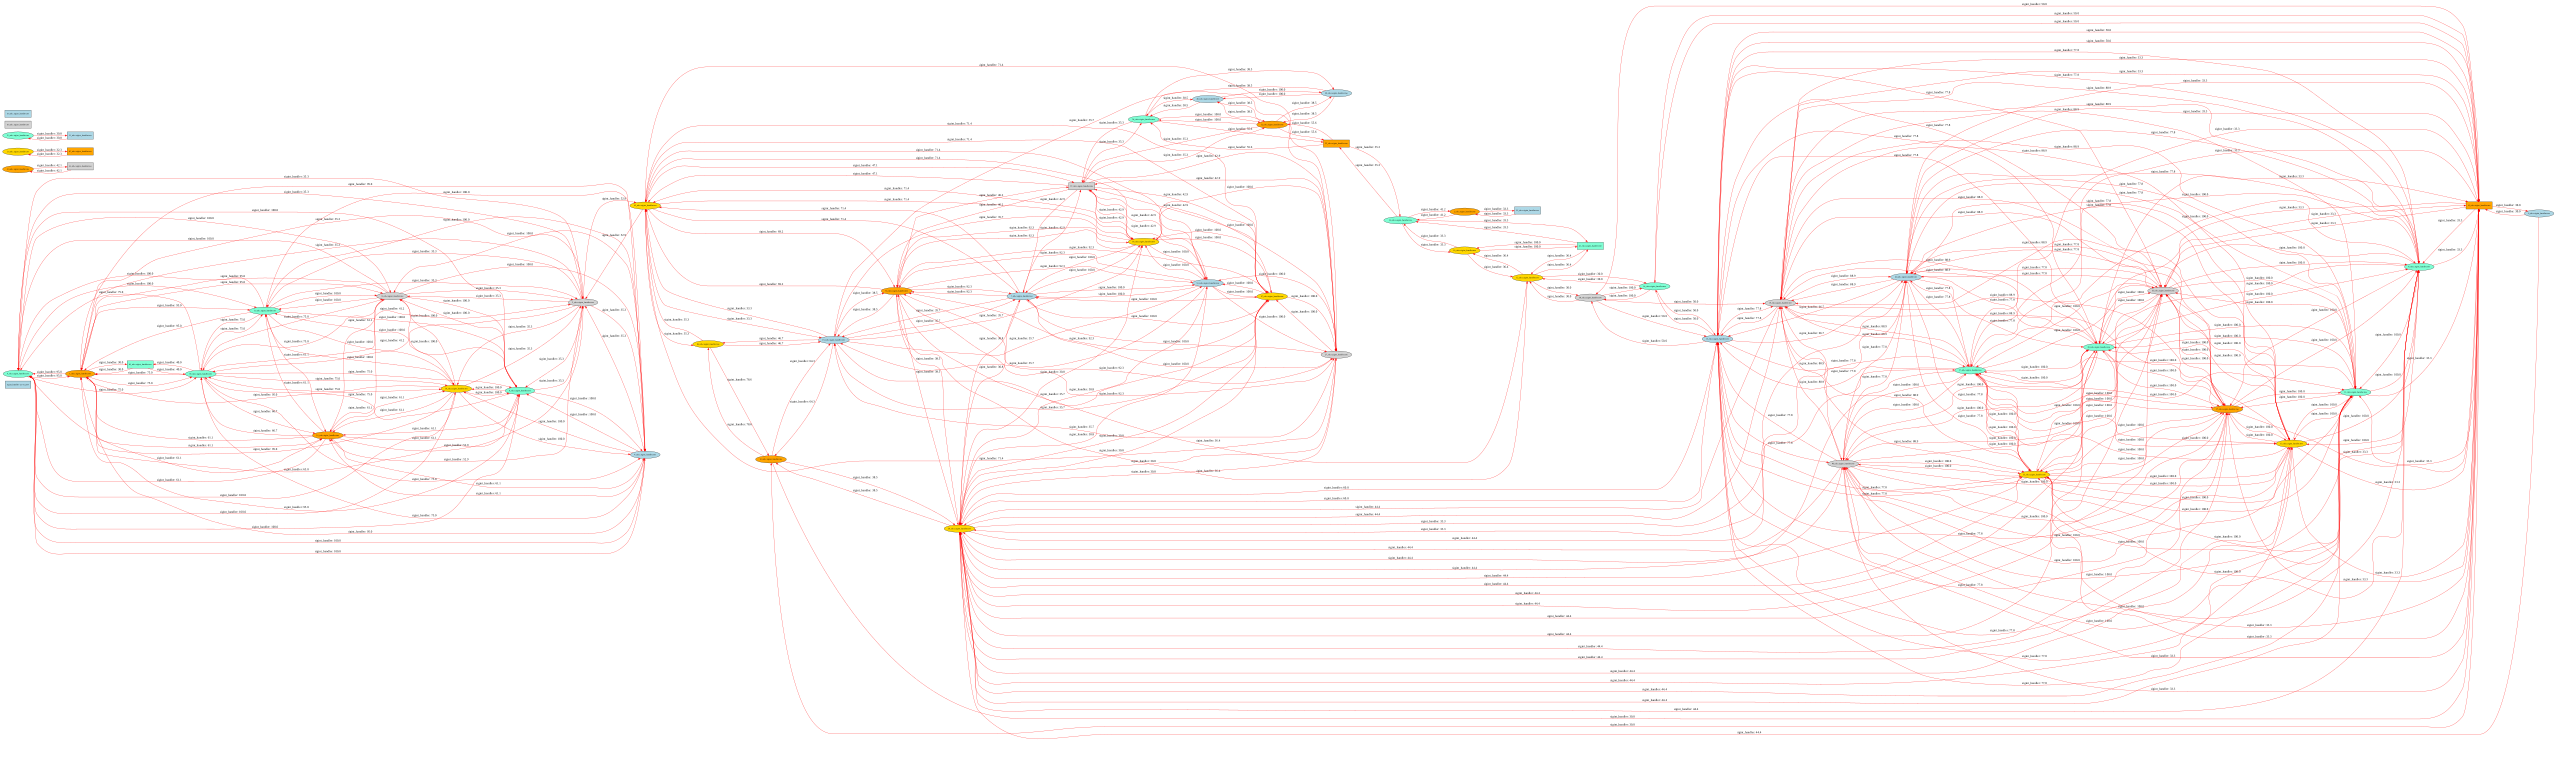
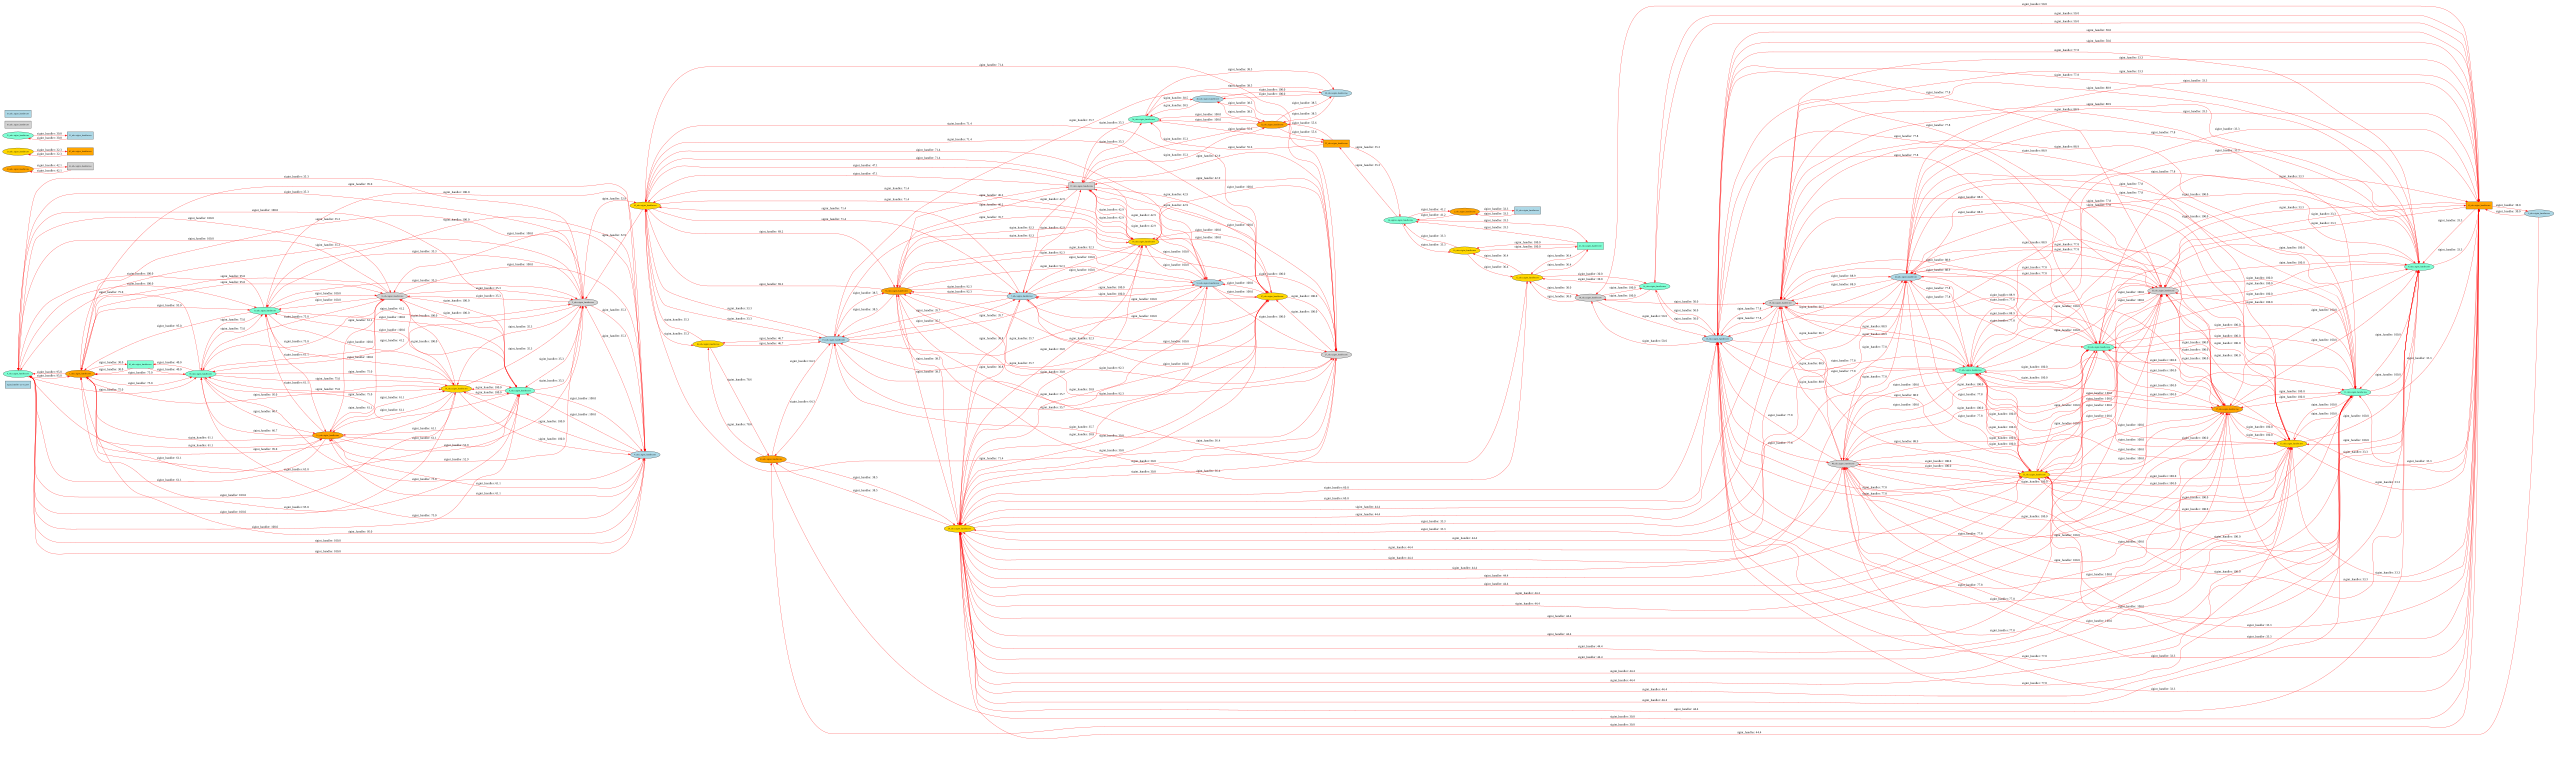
(1401, 220) -> (1401, 220)
none -> (1027, 380)
none -> (1947, 606)
